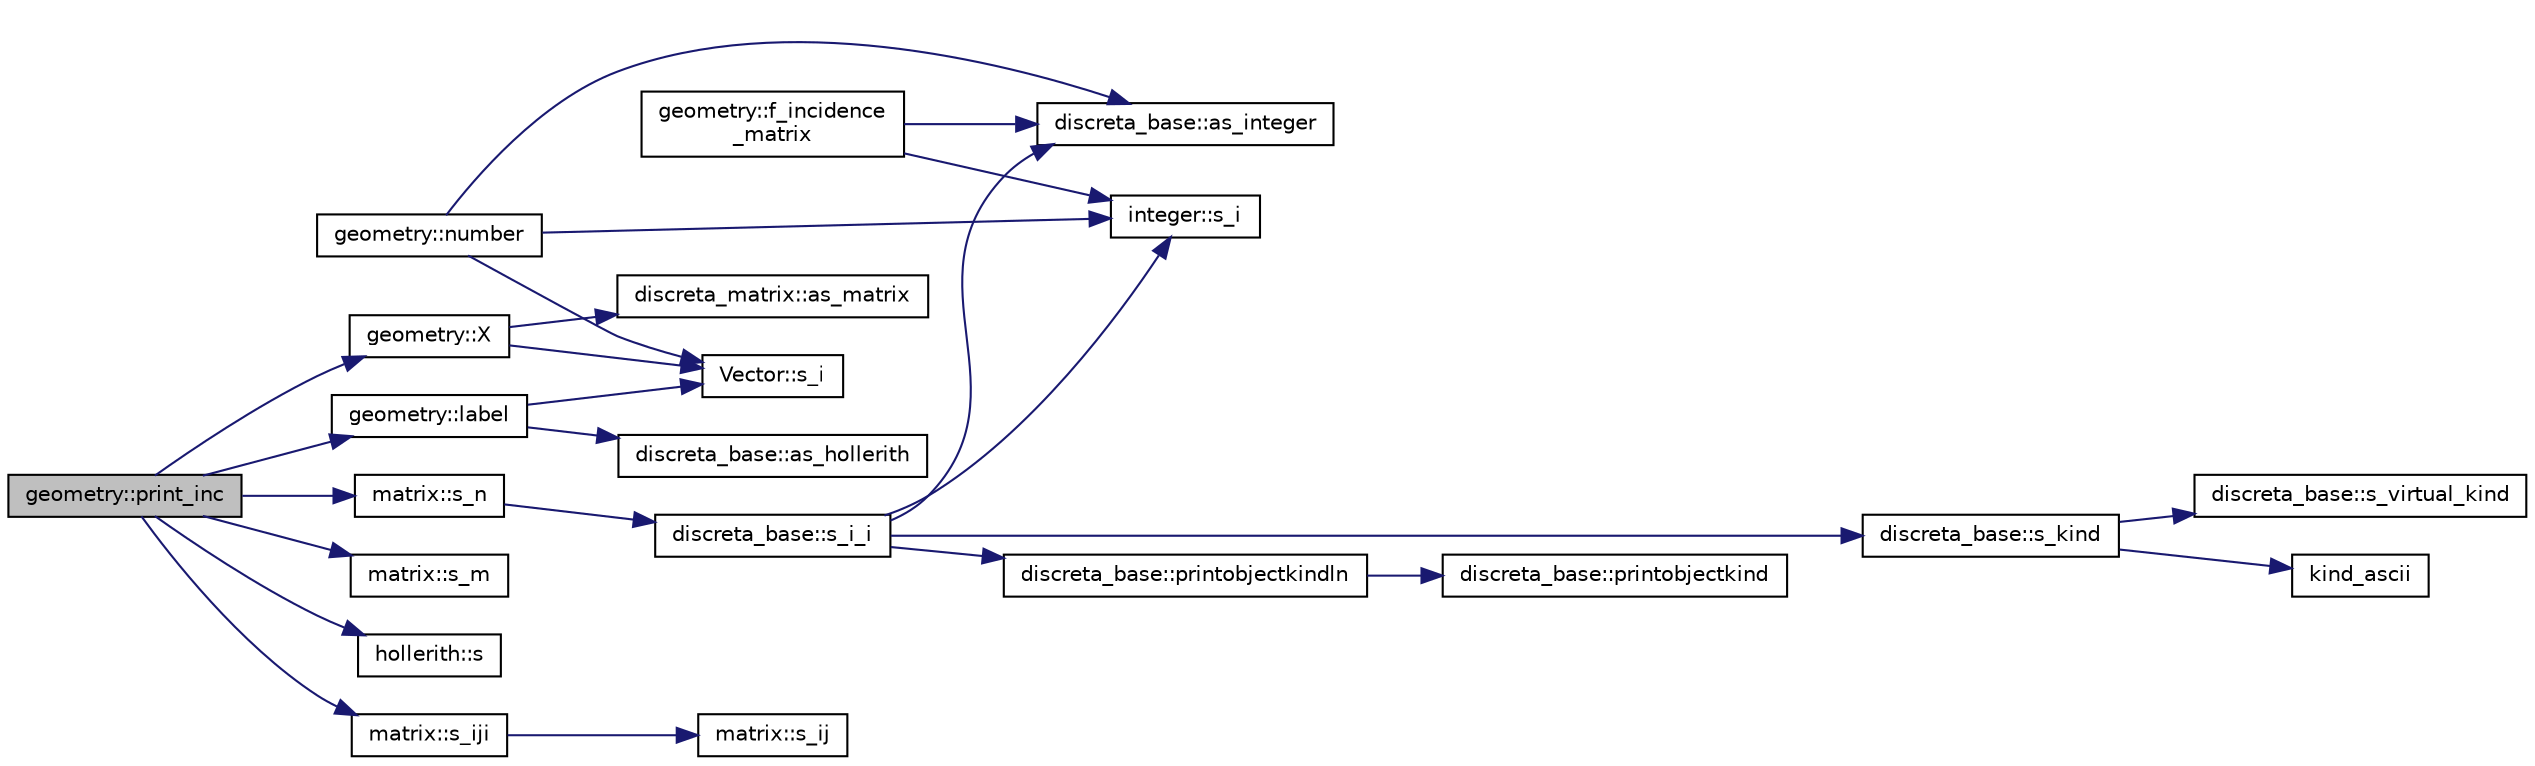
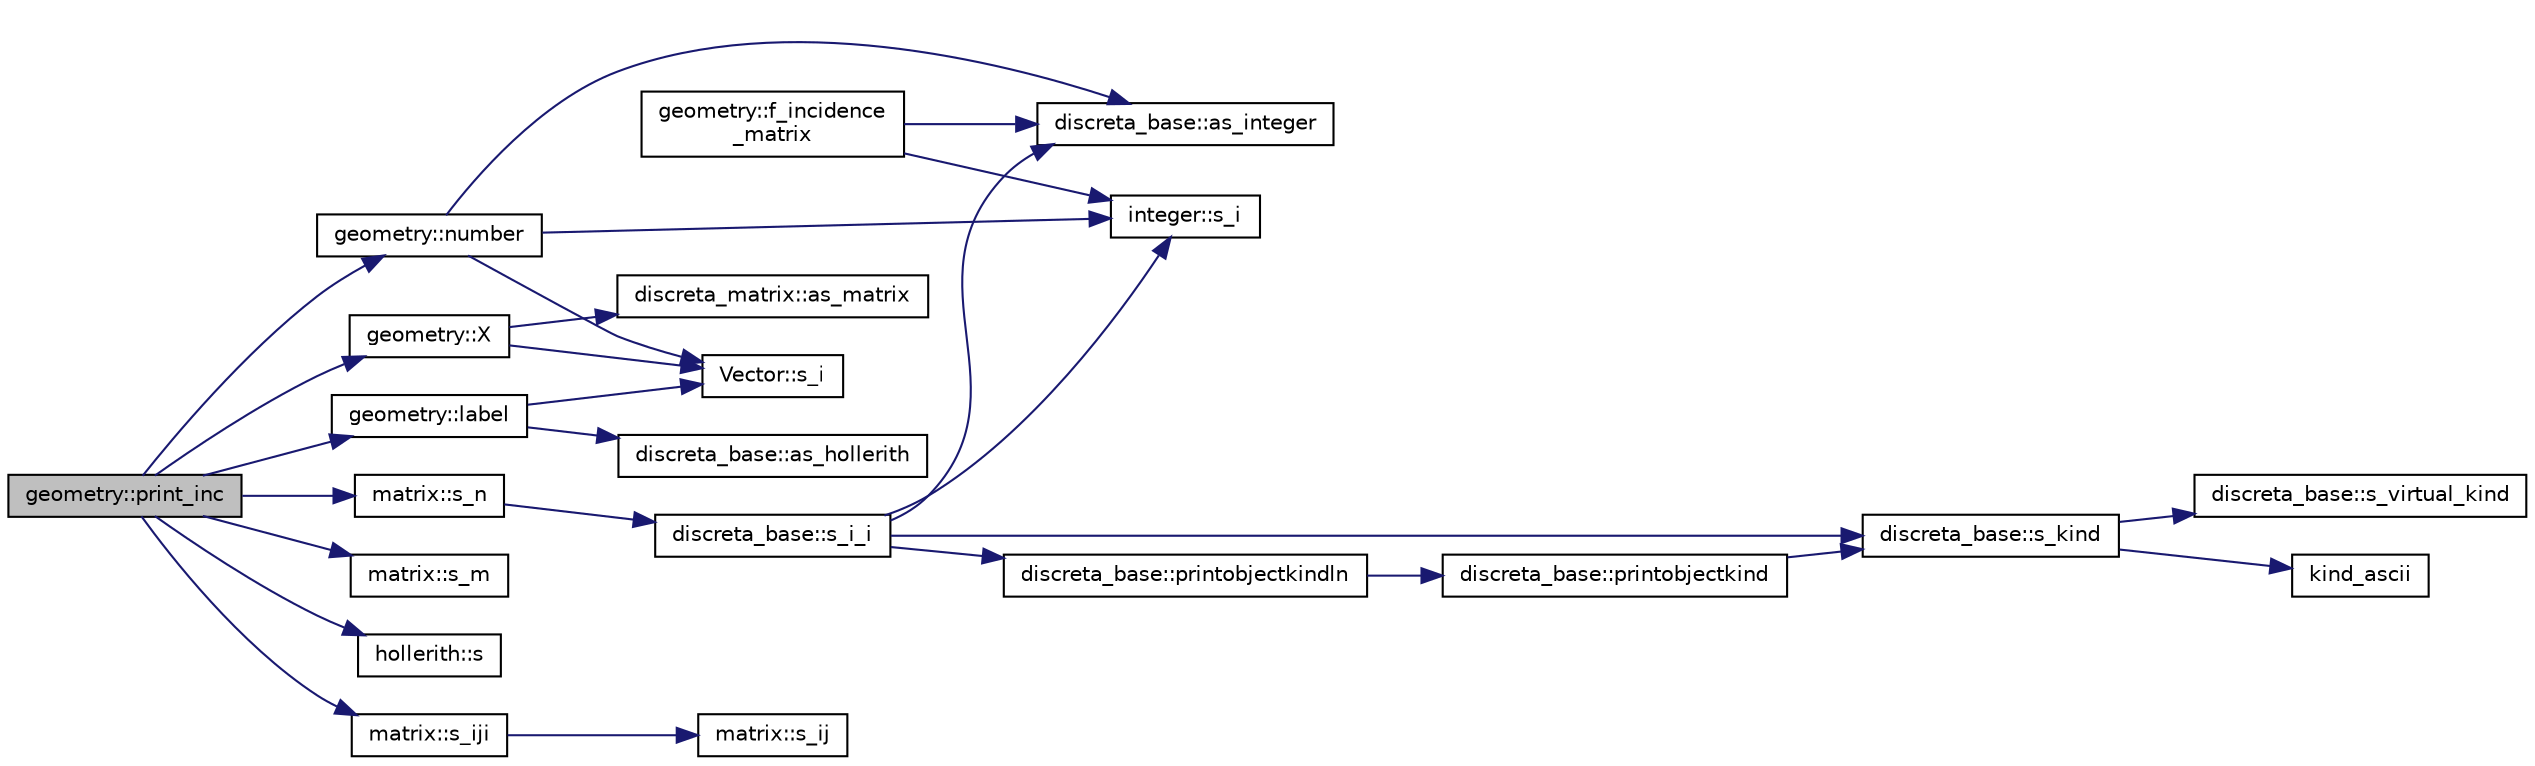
none -> (245, 361)
none -> (1814, 554)
